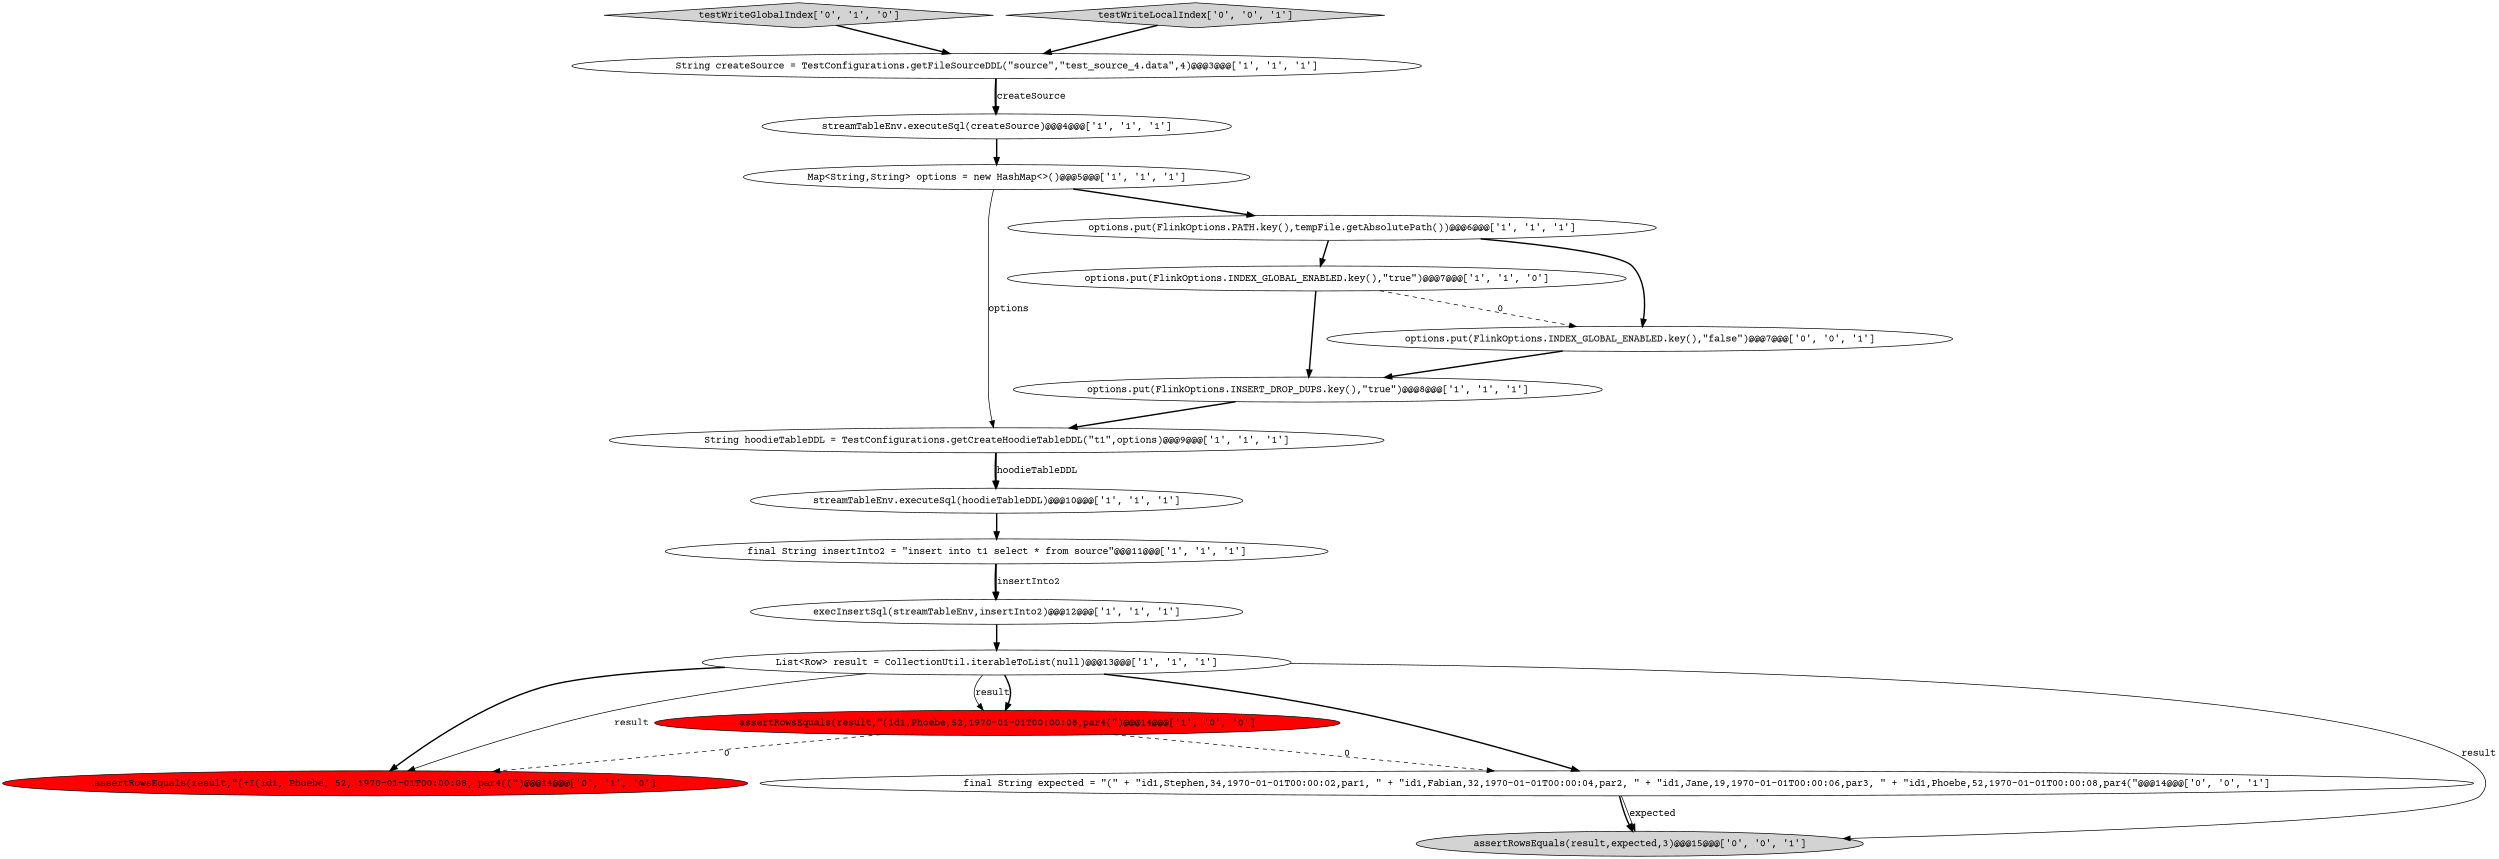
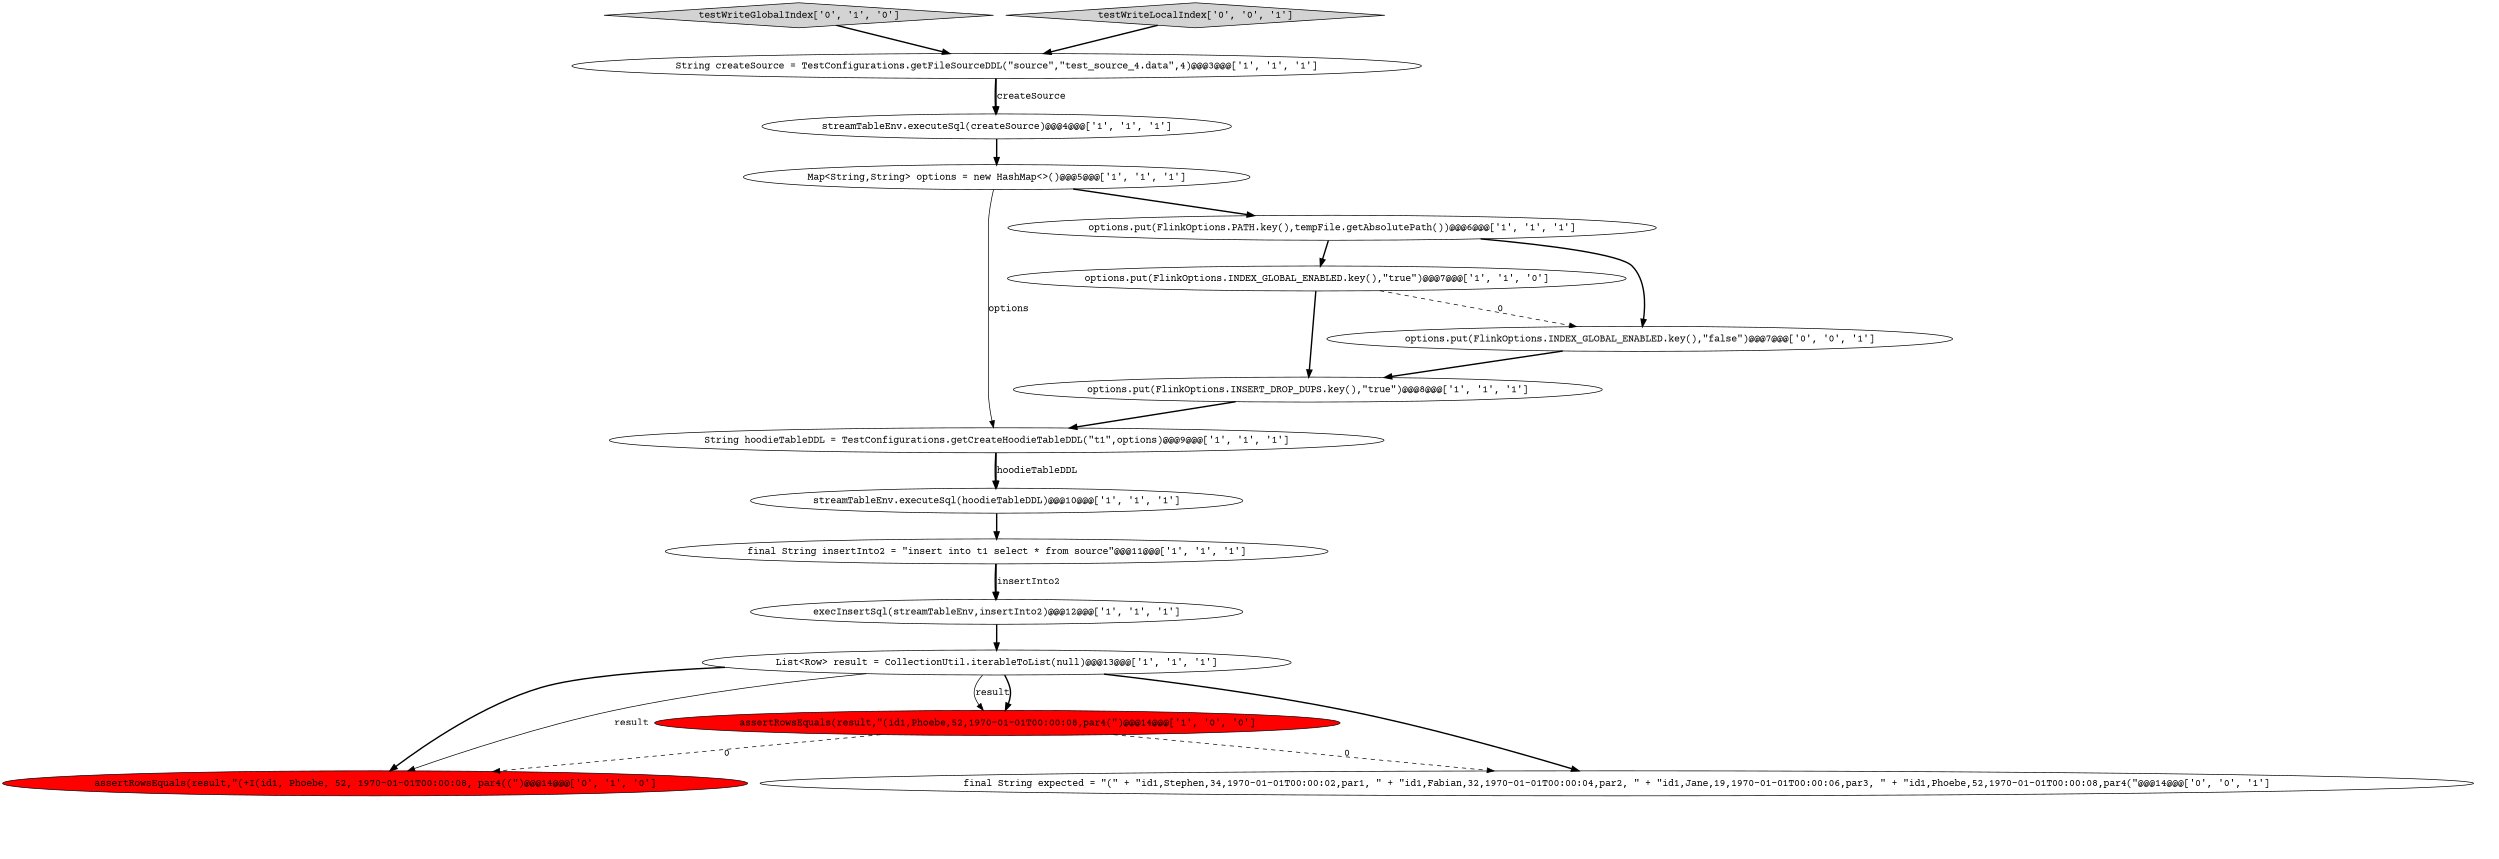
(1640, 844) -> none
